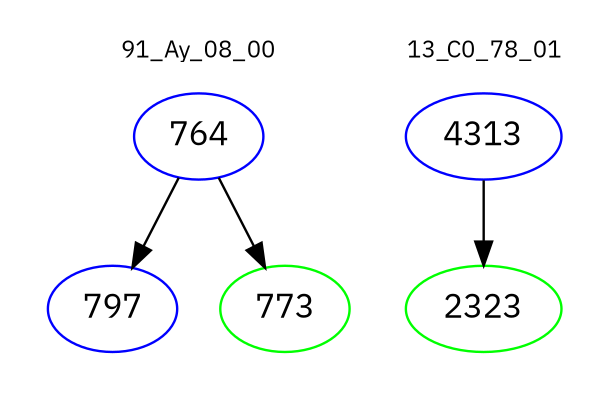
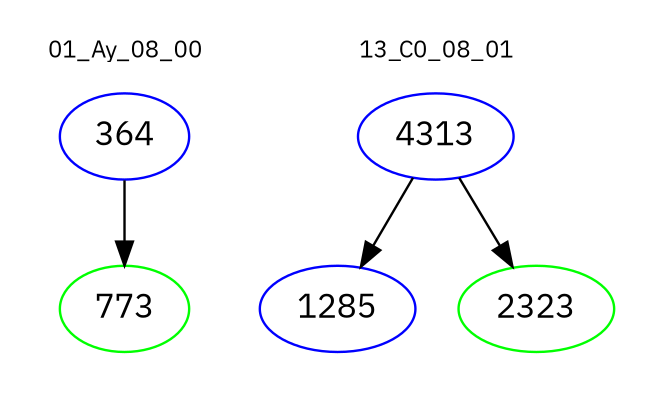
(199, 51) -> (126, 51)
(485, 51) -> (437, 51)
(199, 136) -> (125, 136)
(113, 309) -> none
none -> (338, 309)
